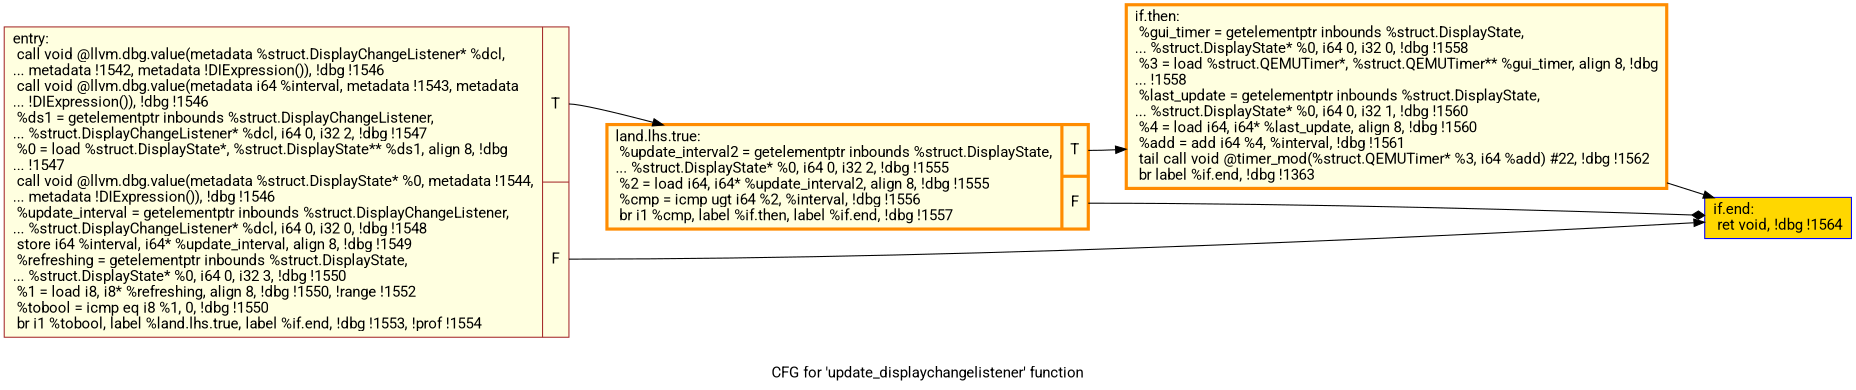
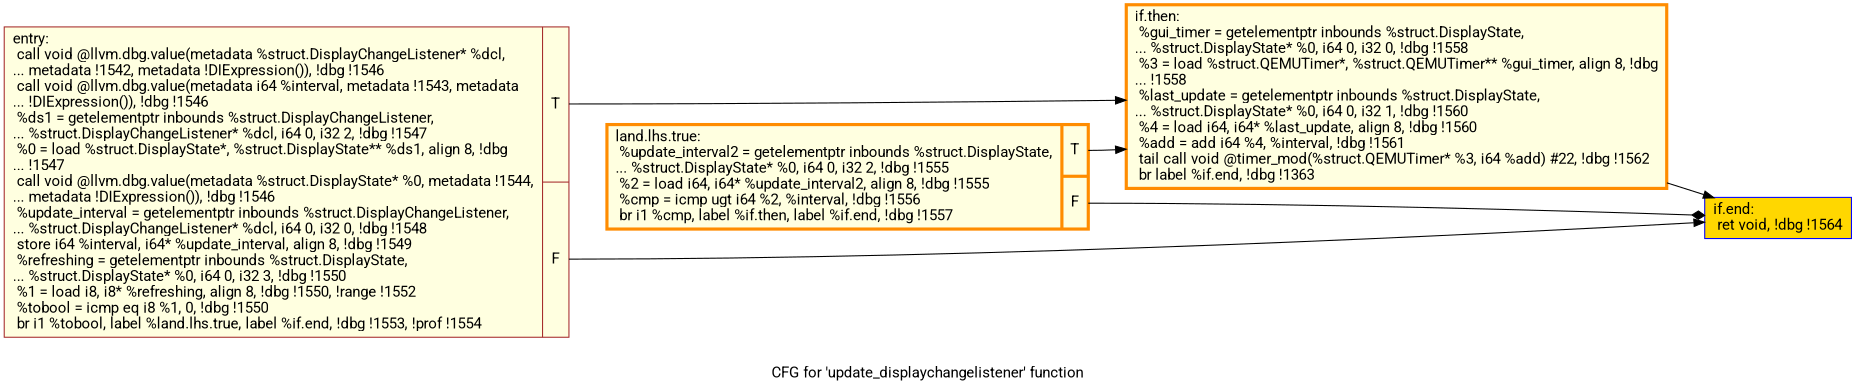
(611, 112) -> (842, 103)
